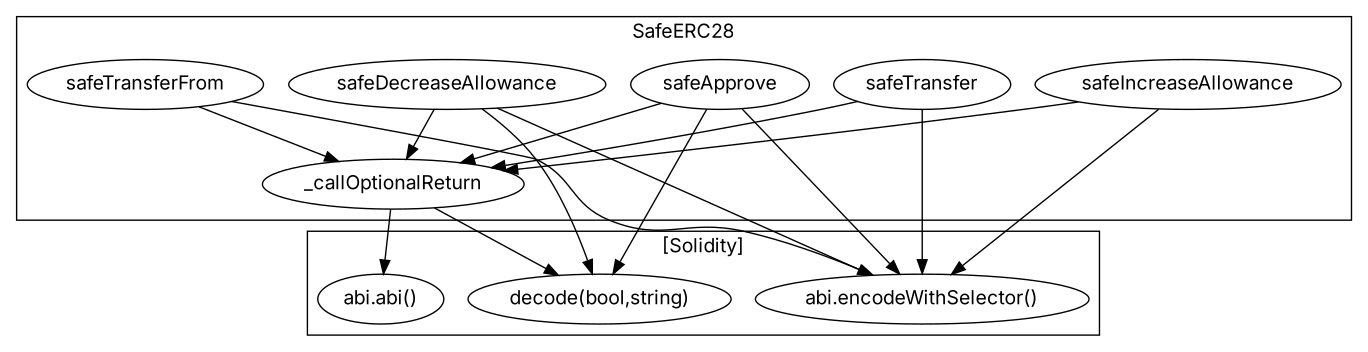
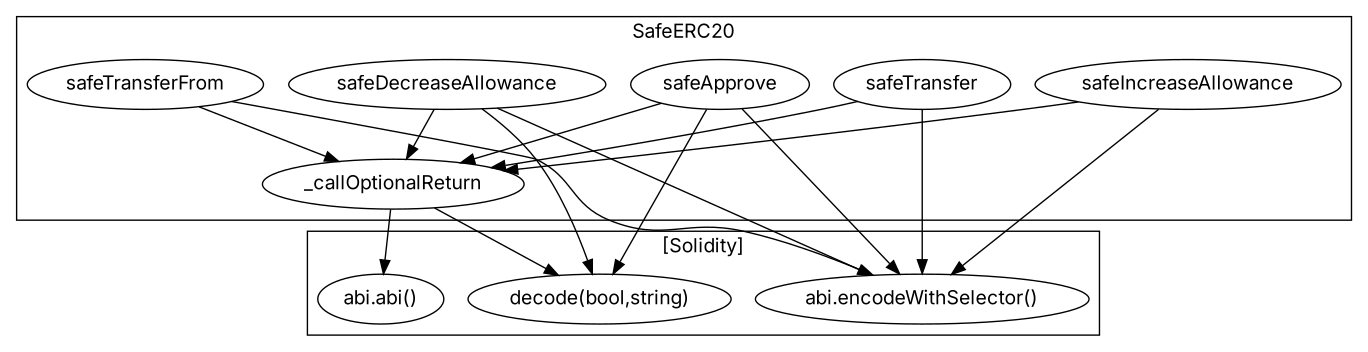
(684, 33) -> (684, 33)
